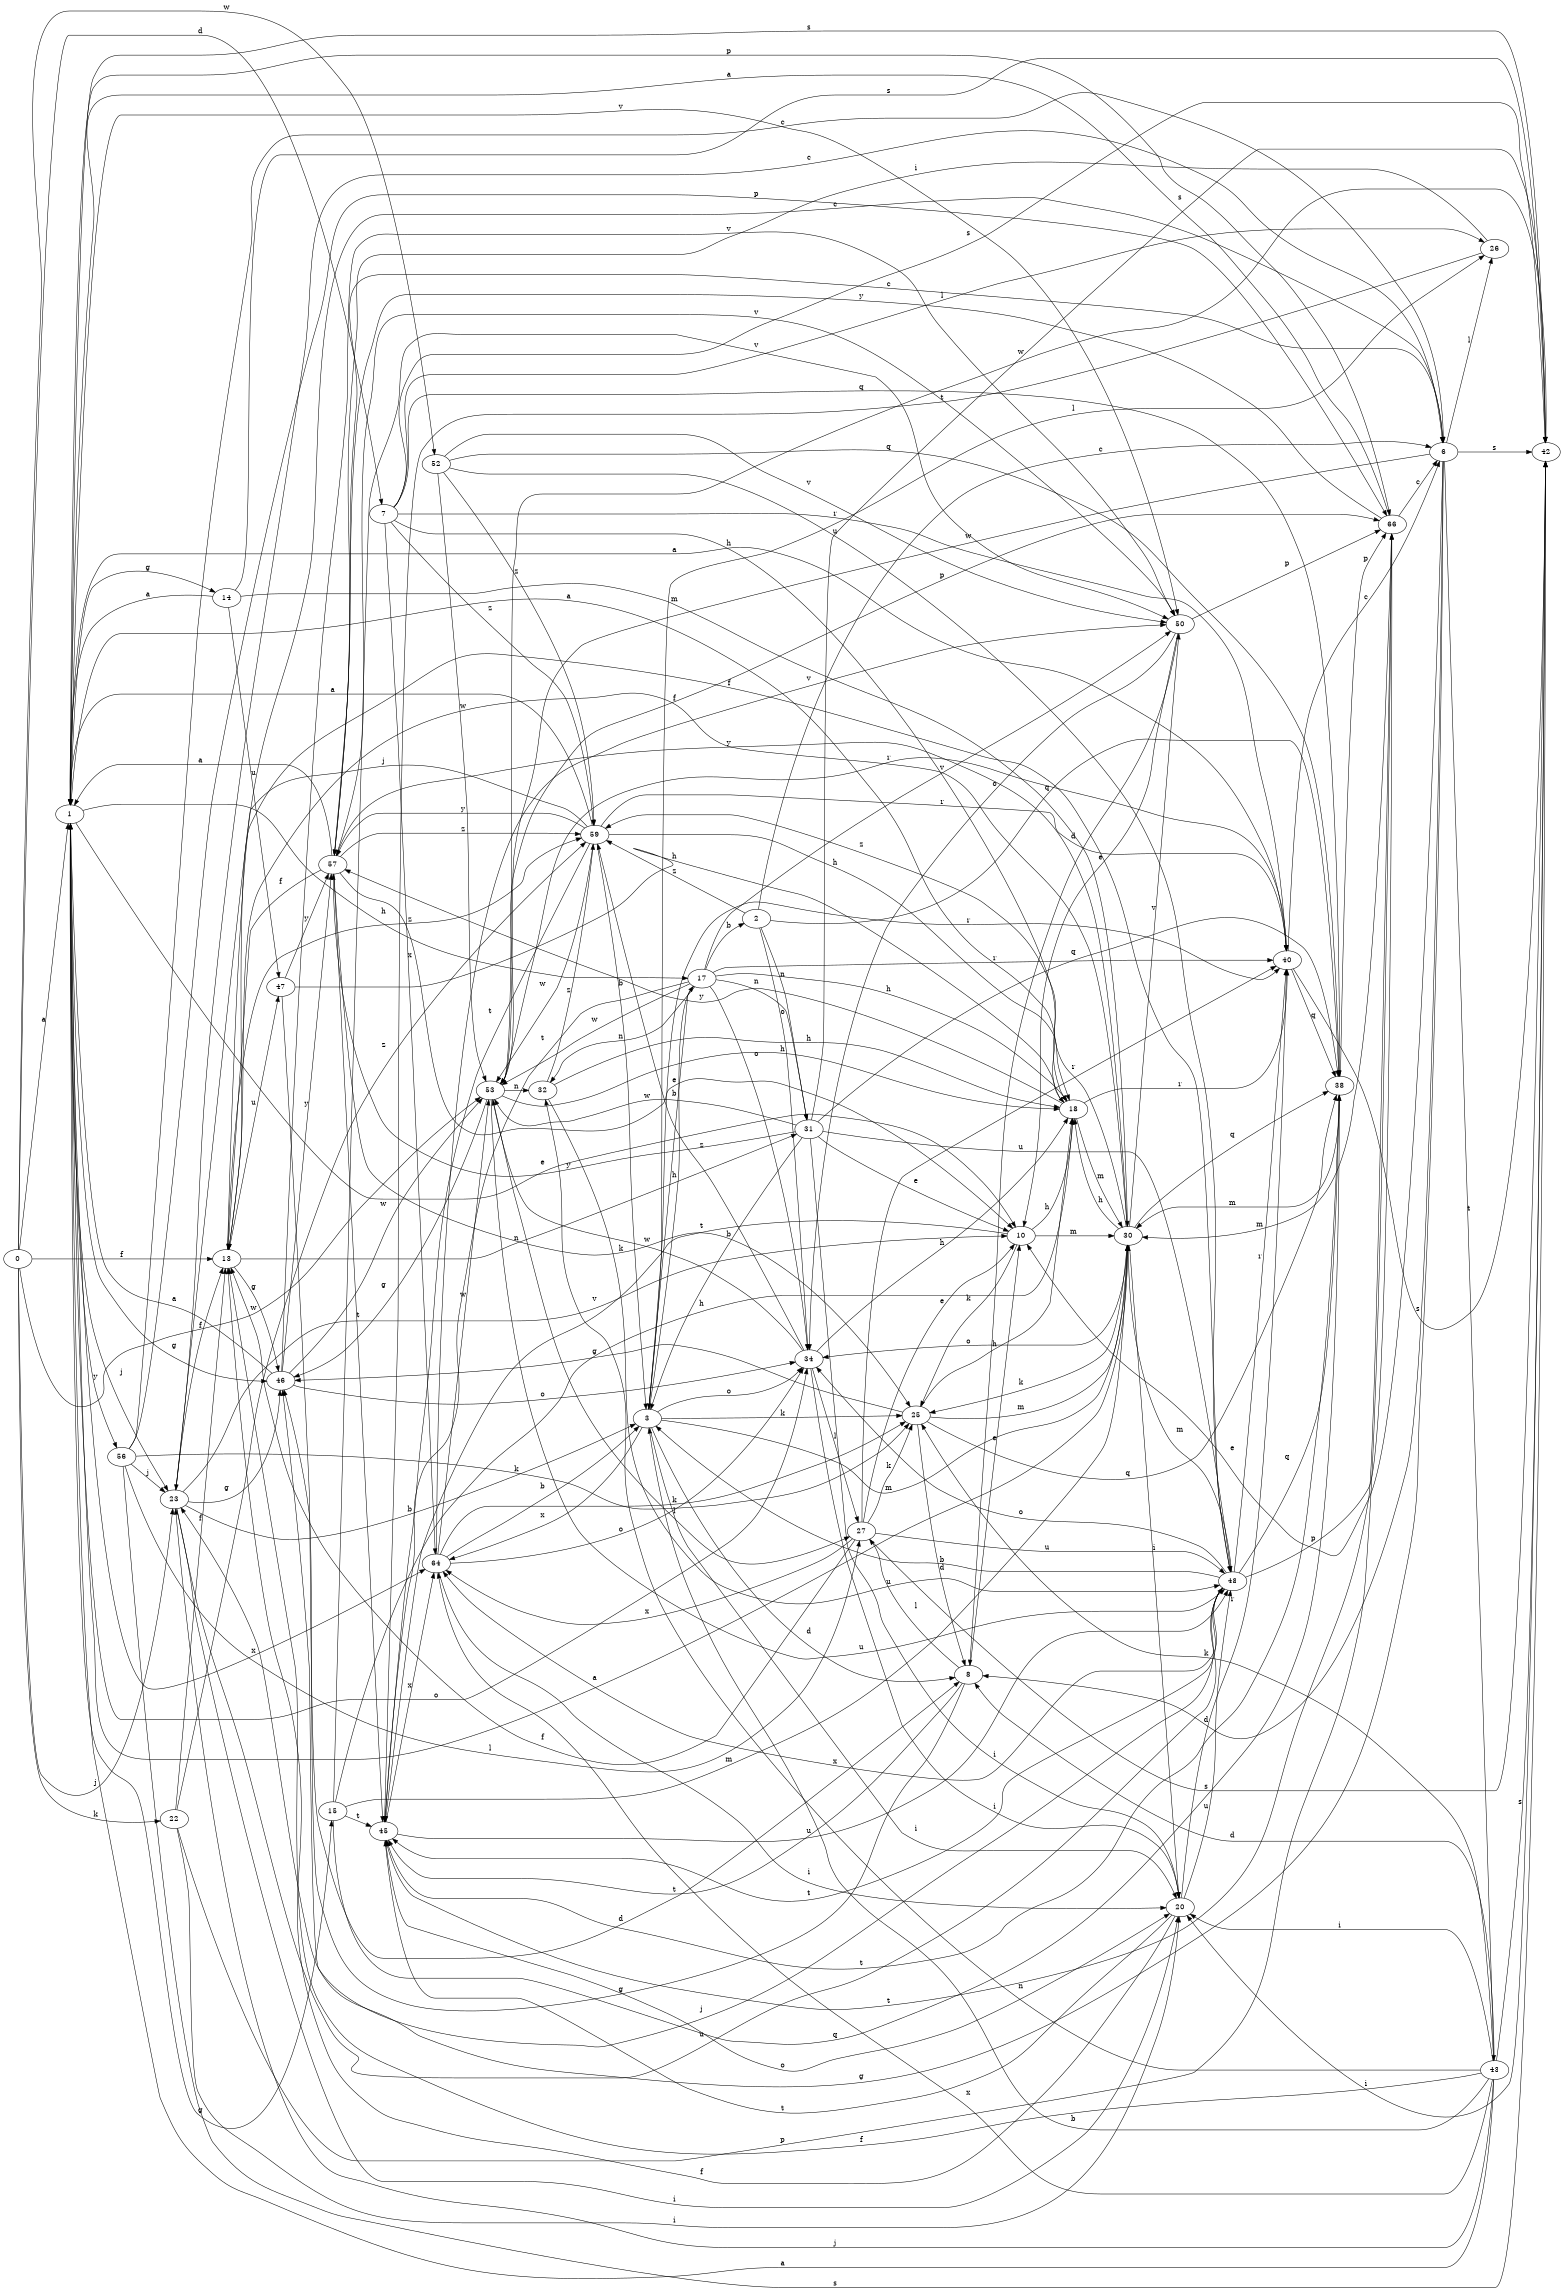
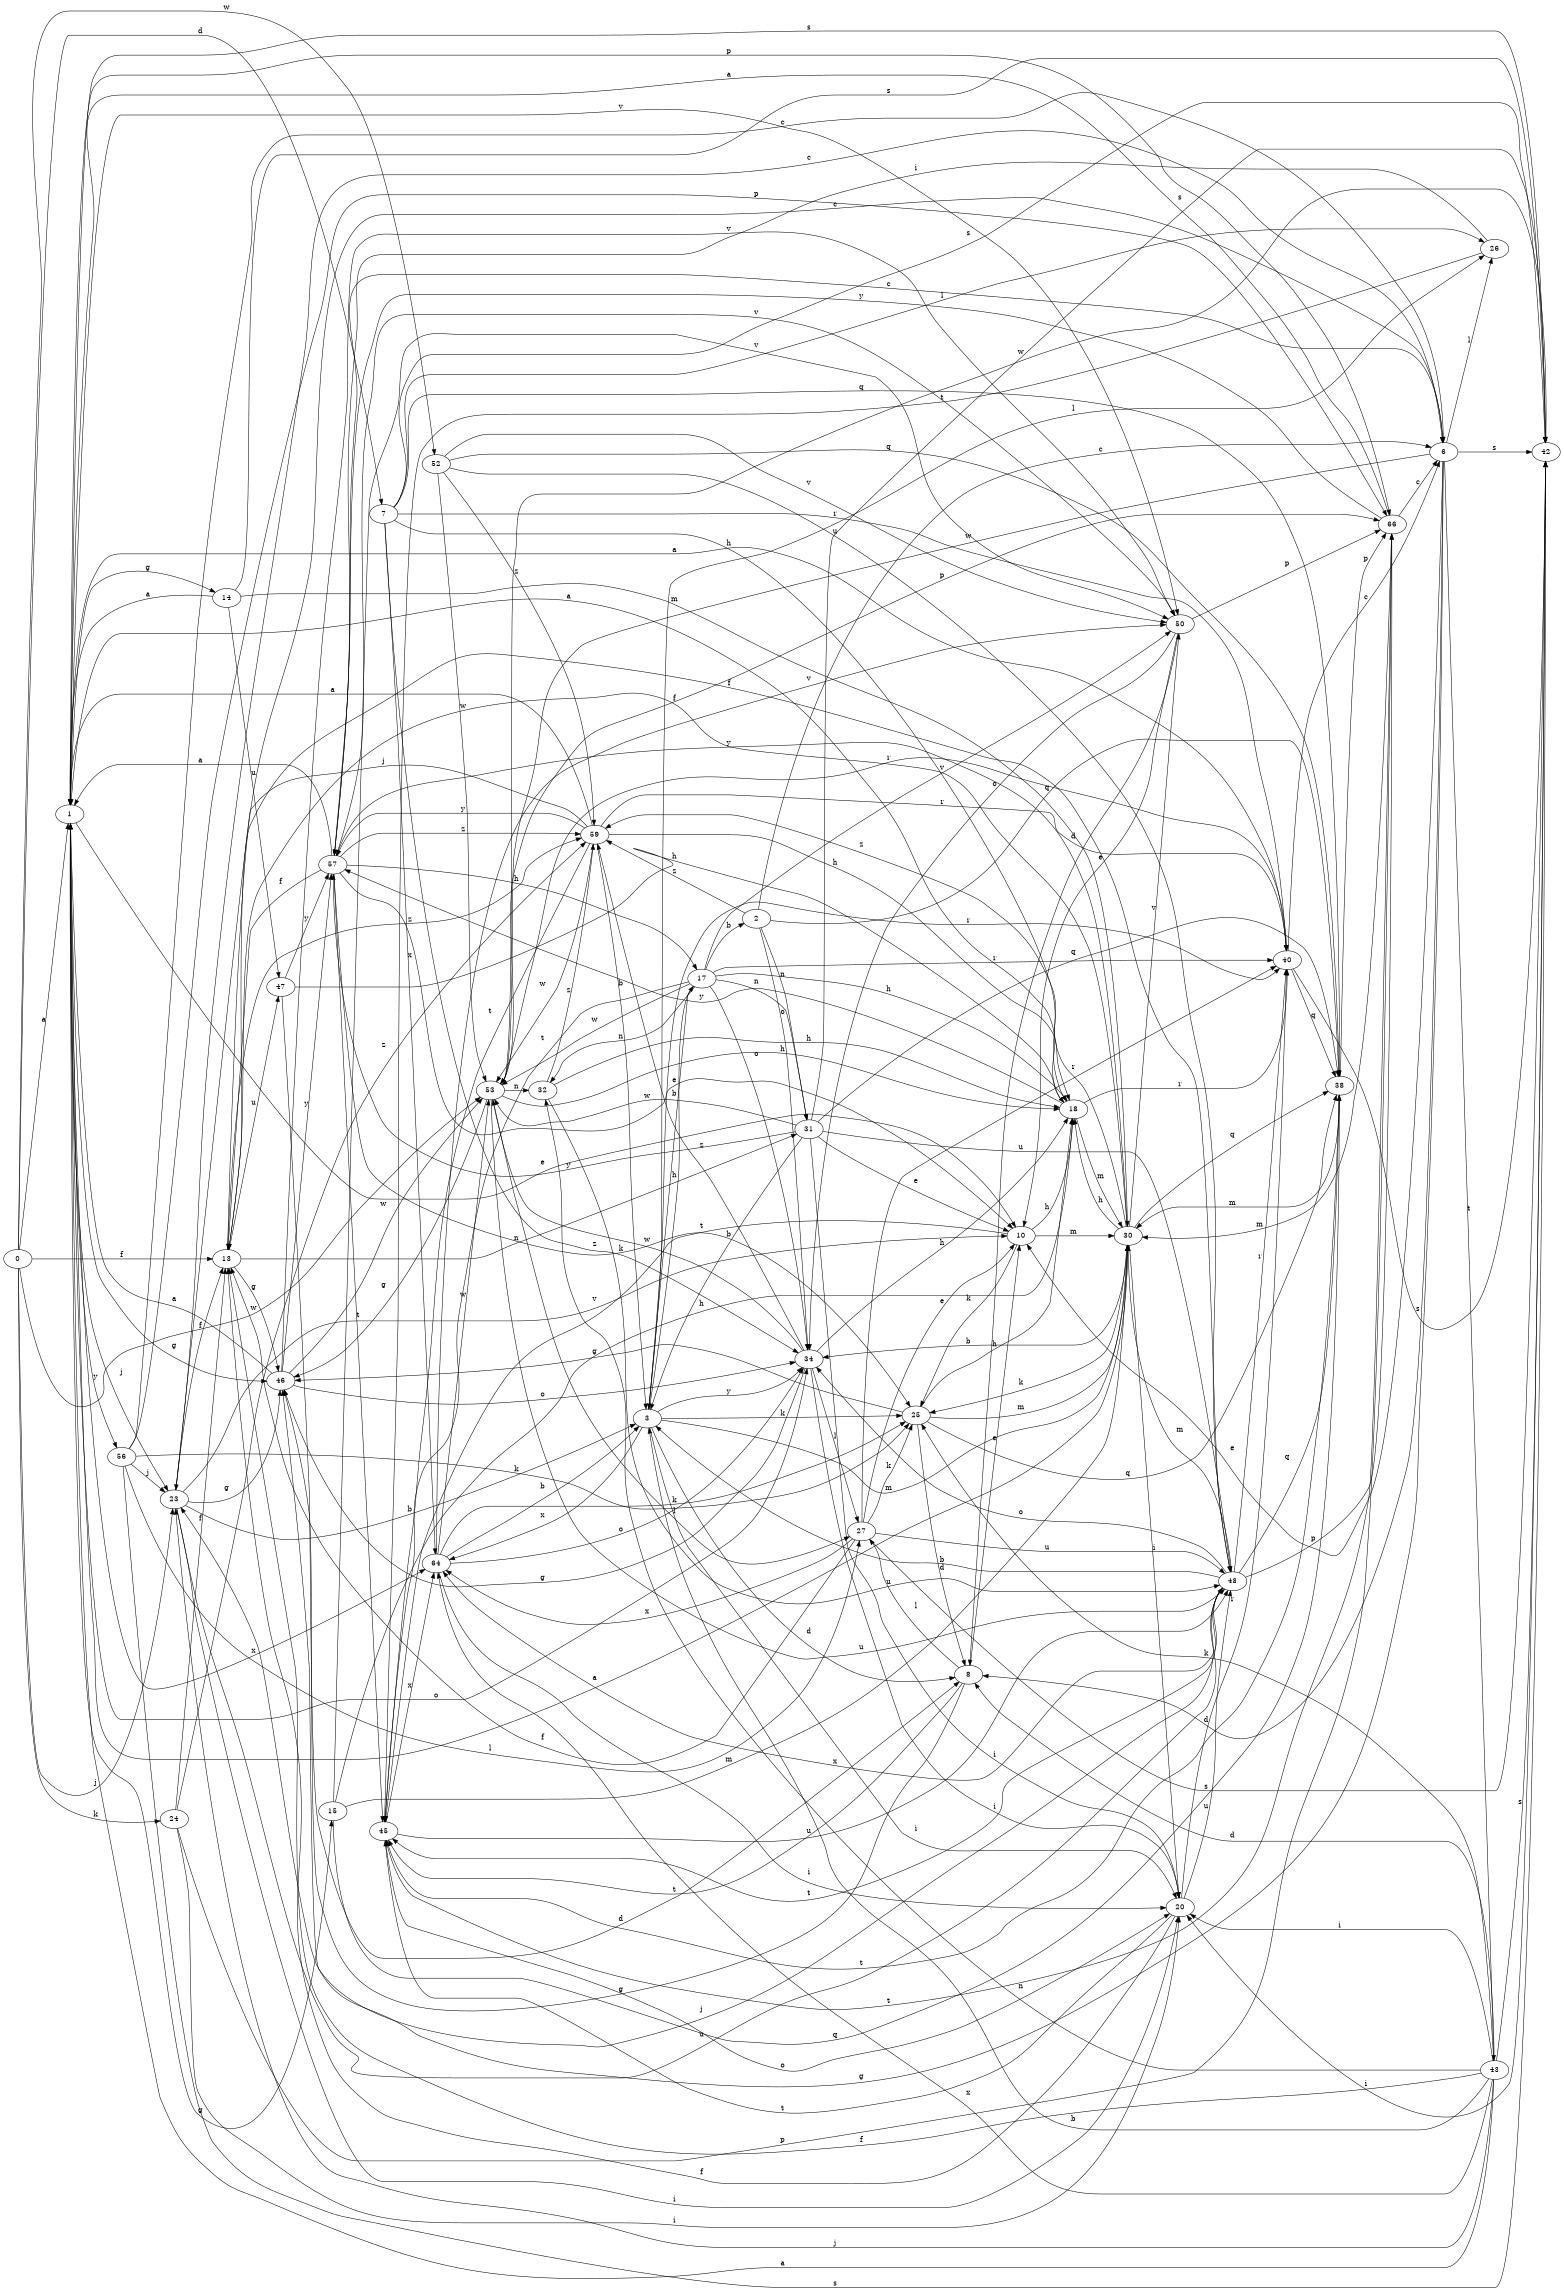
(515, 649) -> (448, 1029)
(367, 913) -> (531, 886)
(969, 1342) -> (969, 1342)
(729, 1392) -> (729, 1392)
none -> (547, 1582)
(174, 1819) -> (174, 1819)
(356, 1820) -> none
